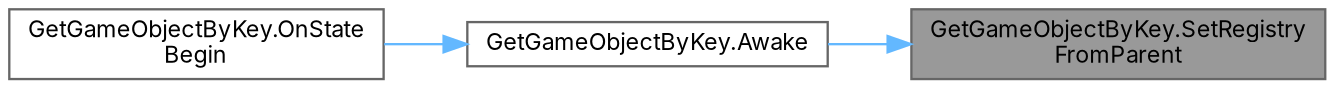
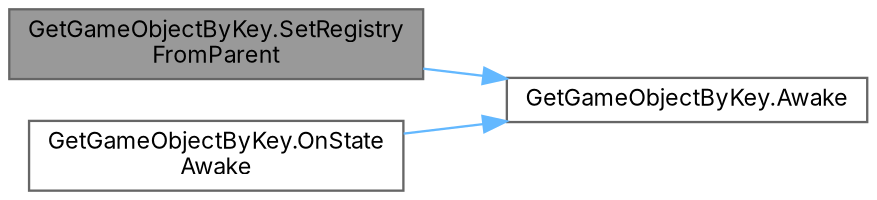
(196, 44) -> (216, 156)
(858, 44) -> (453, 72)
